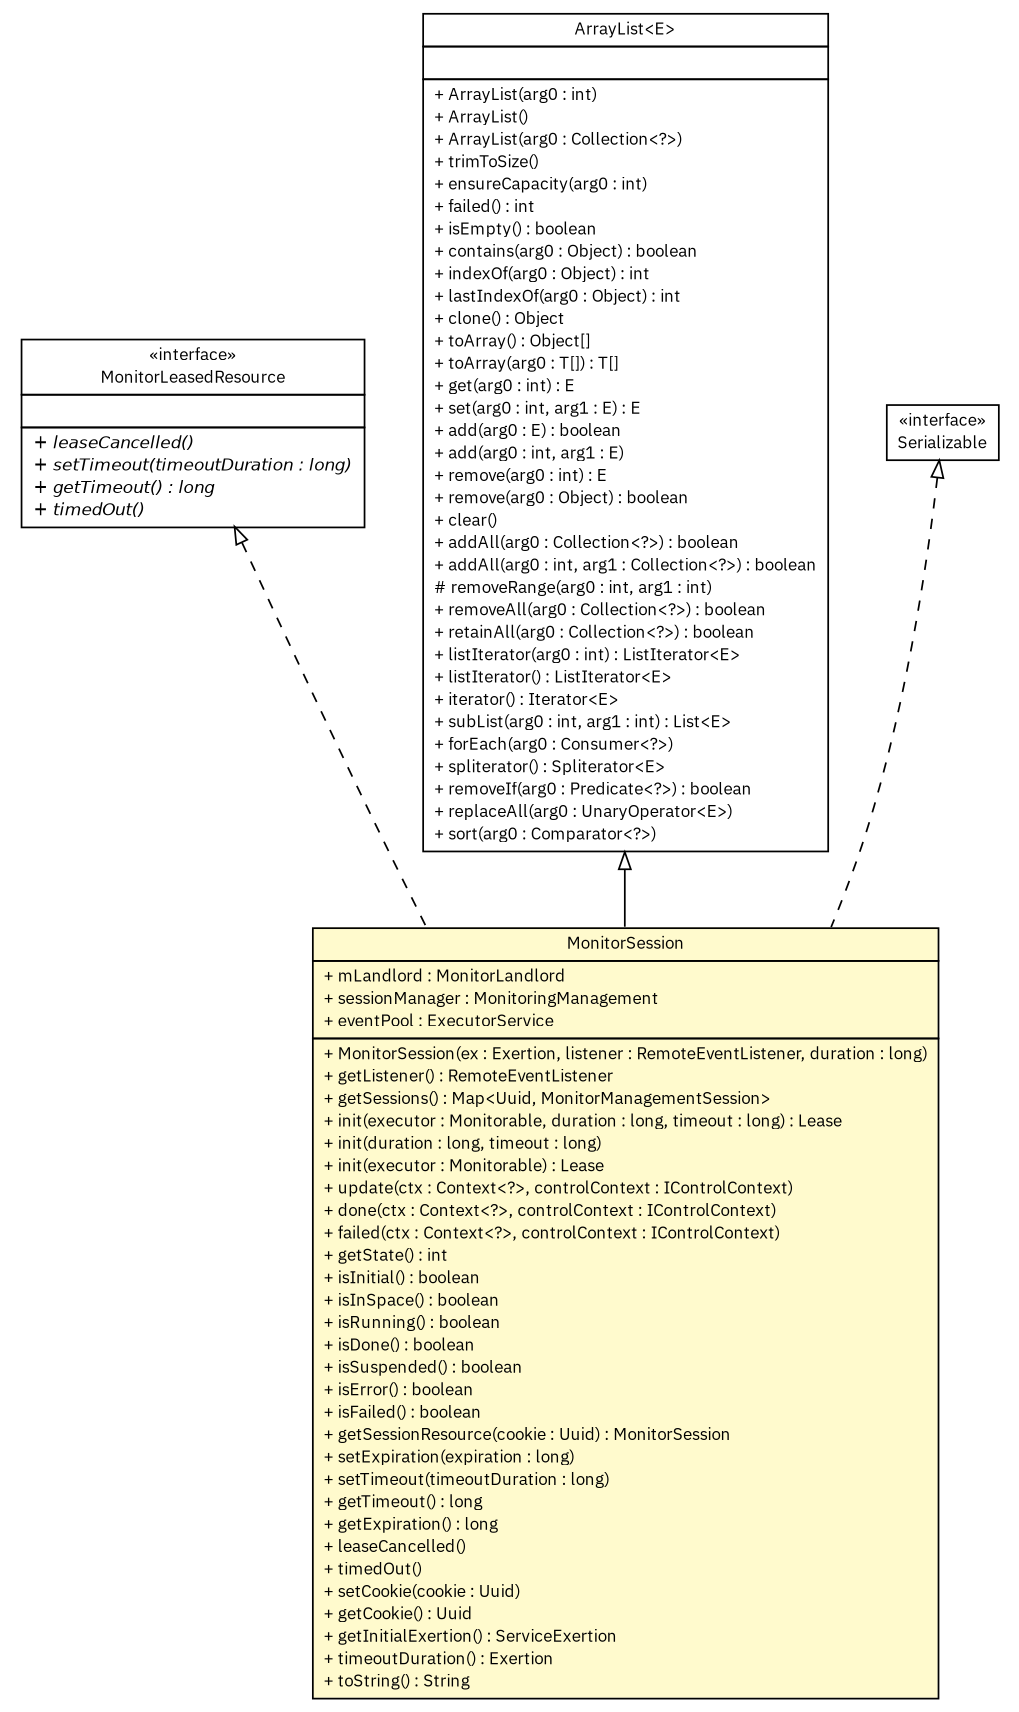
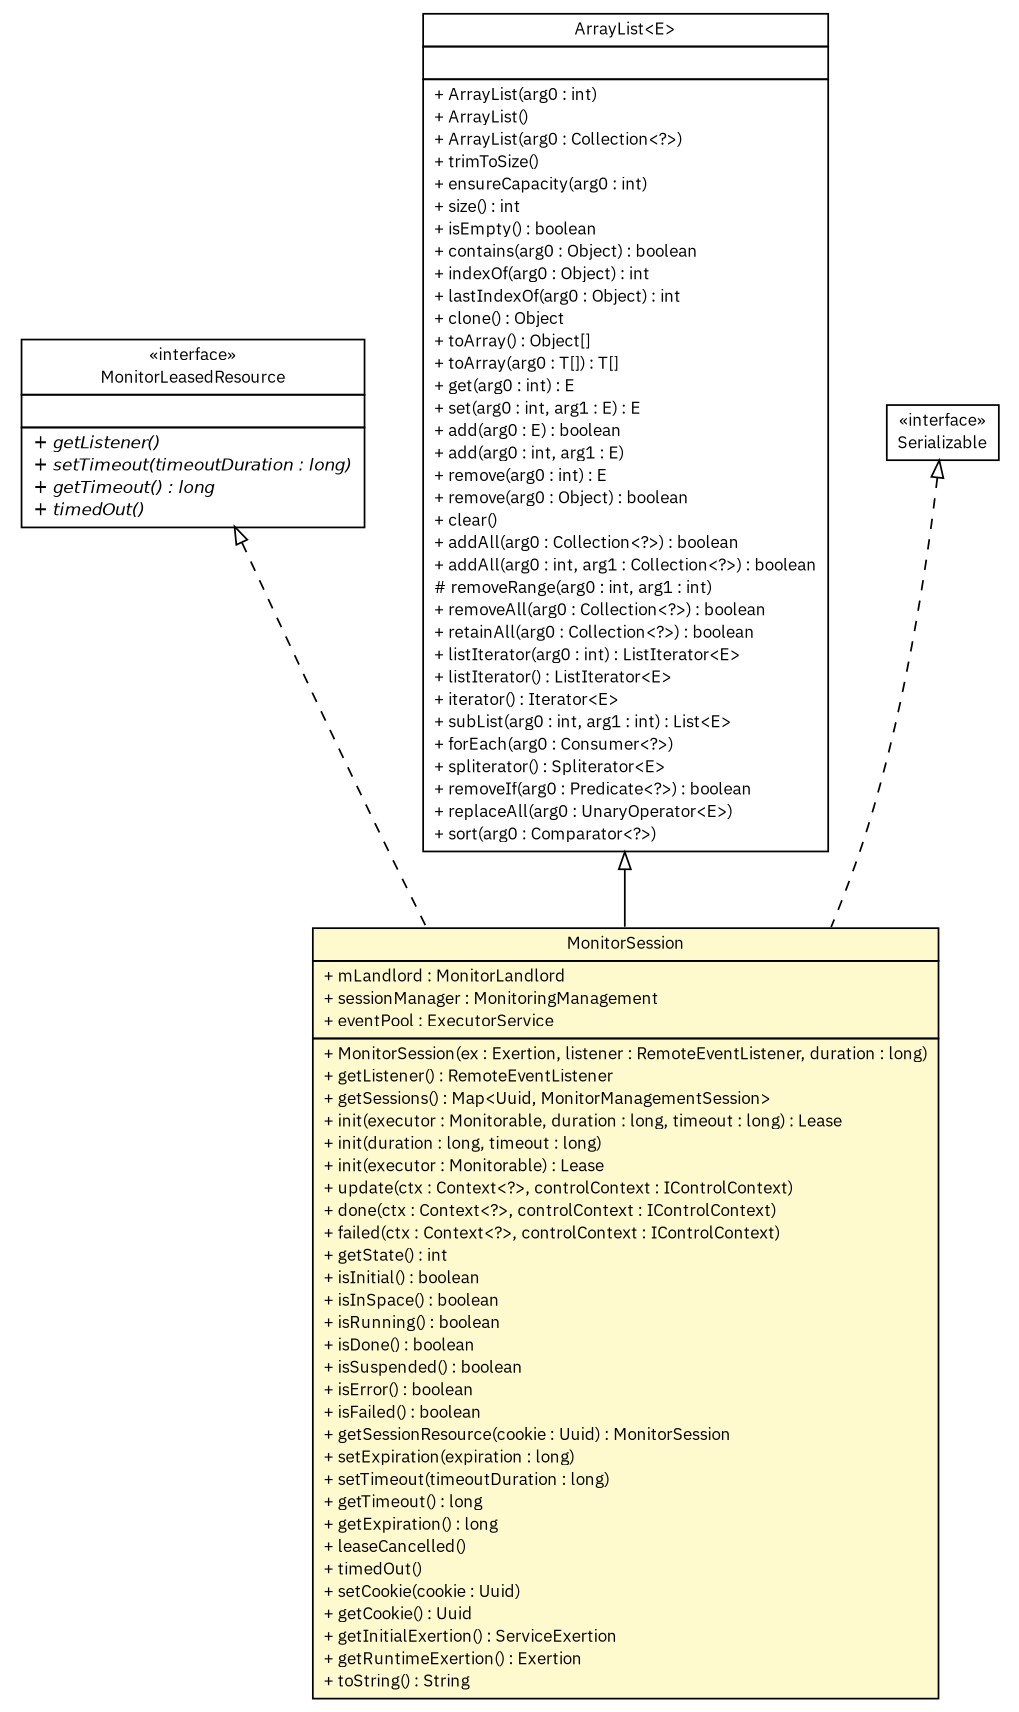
(485, 207) -> (477, 207)
(115, 443) -> (97, 443)
(440, 1659) -> (453, 1659)
